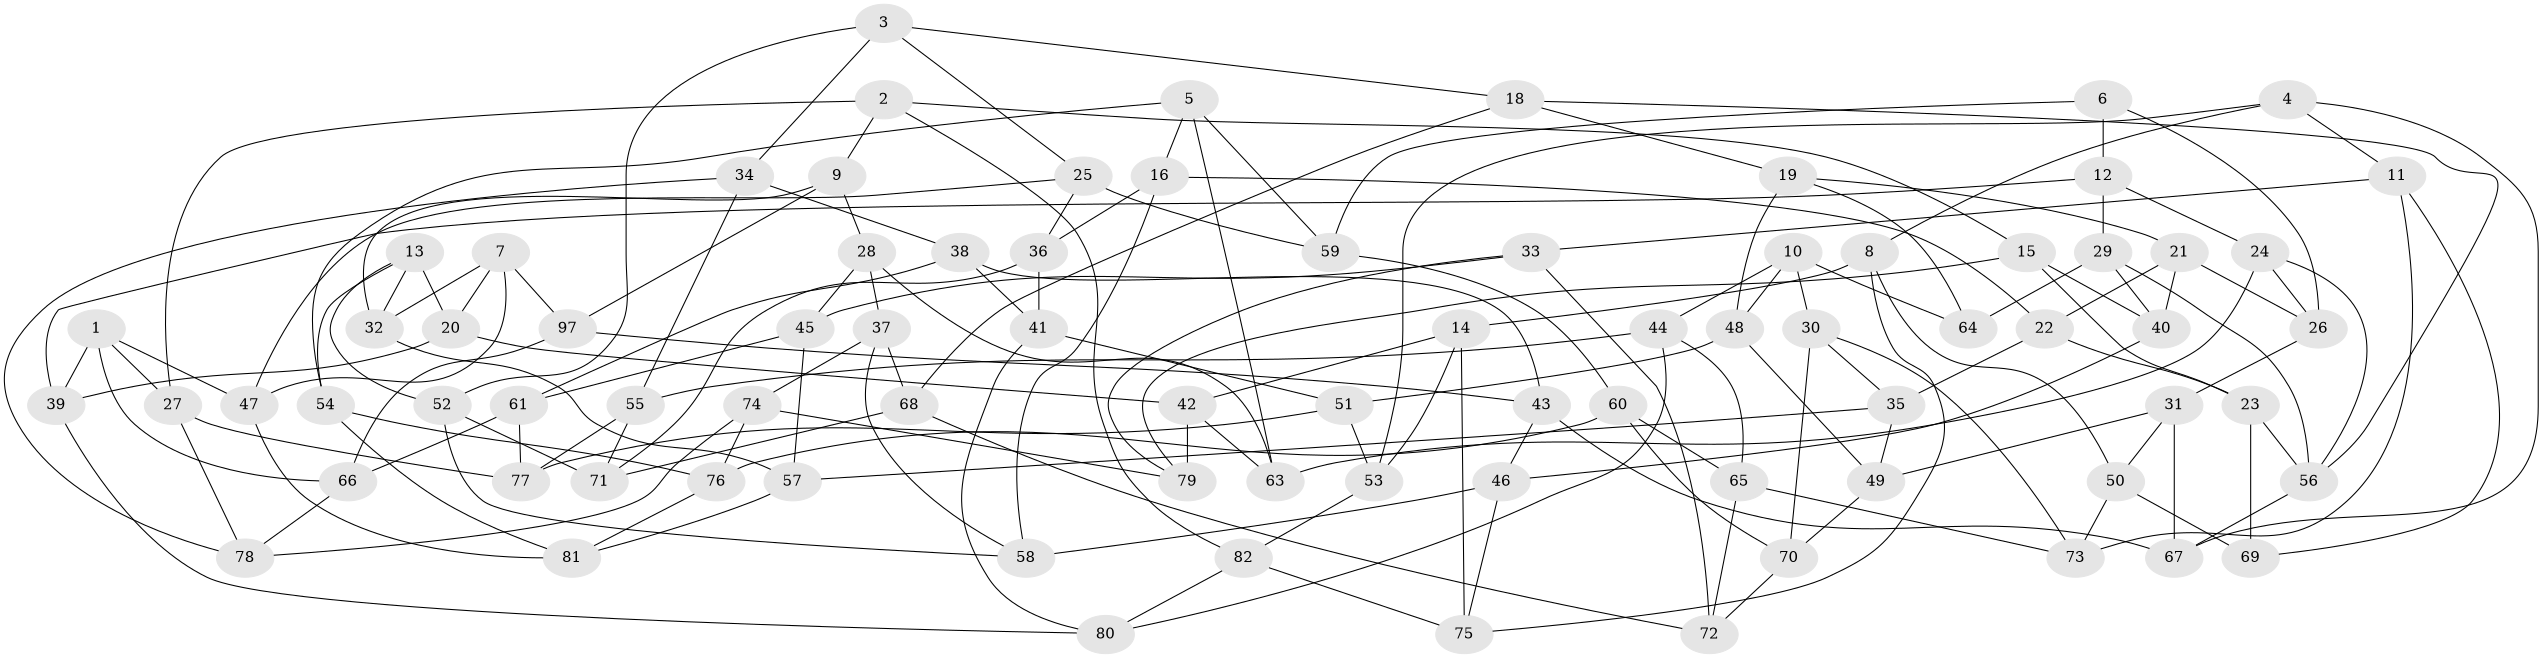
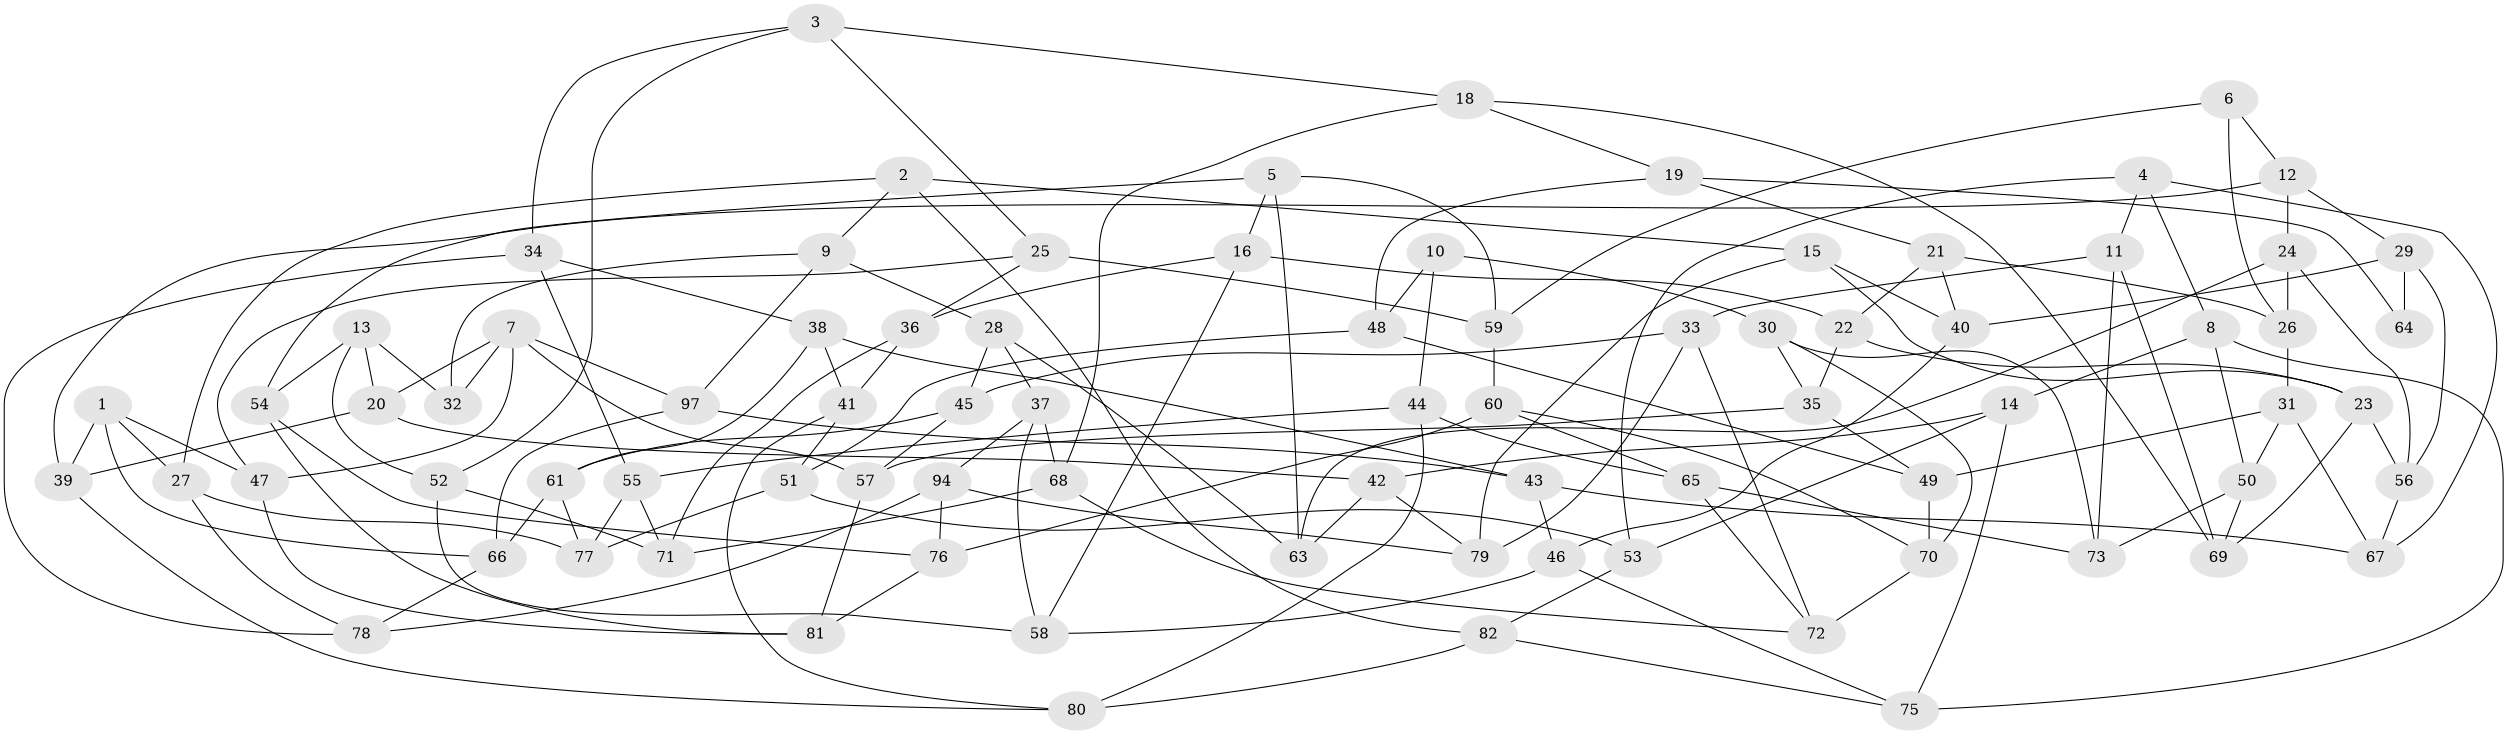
(2225, 129) -> (1943, 215)
(1864, 285) -> none
(752, 405) -> (942, 482)
(581, 411) -> (676, 433)
